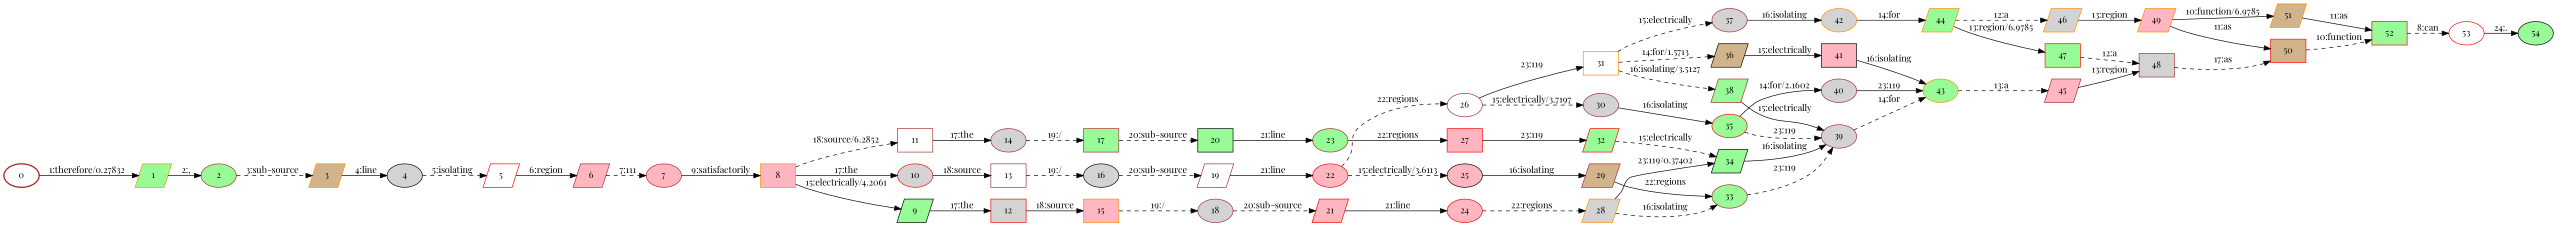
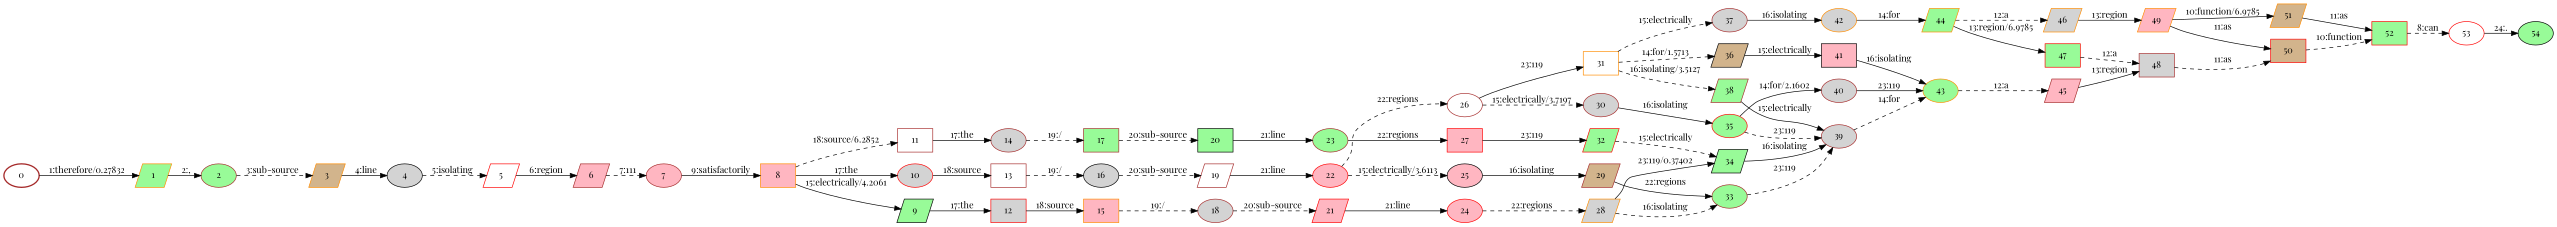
(2223, 60) -> (2223, 60)
(2001, 86) -> (2001, 86)
